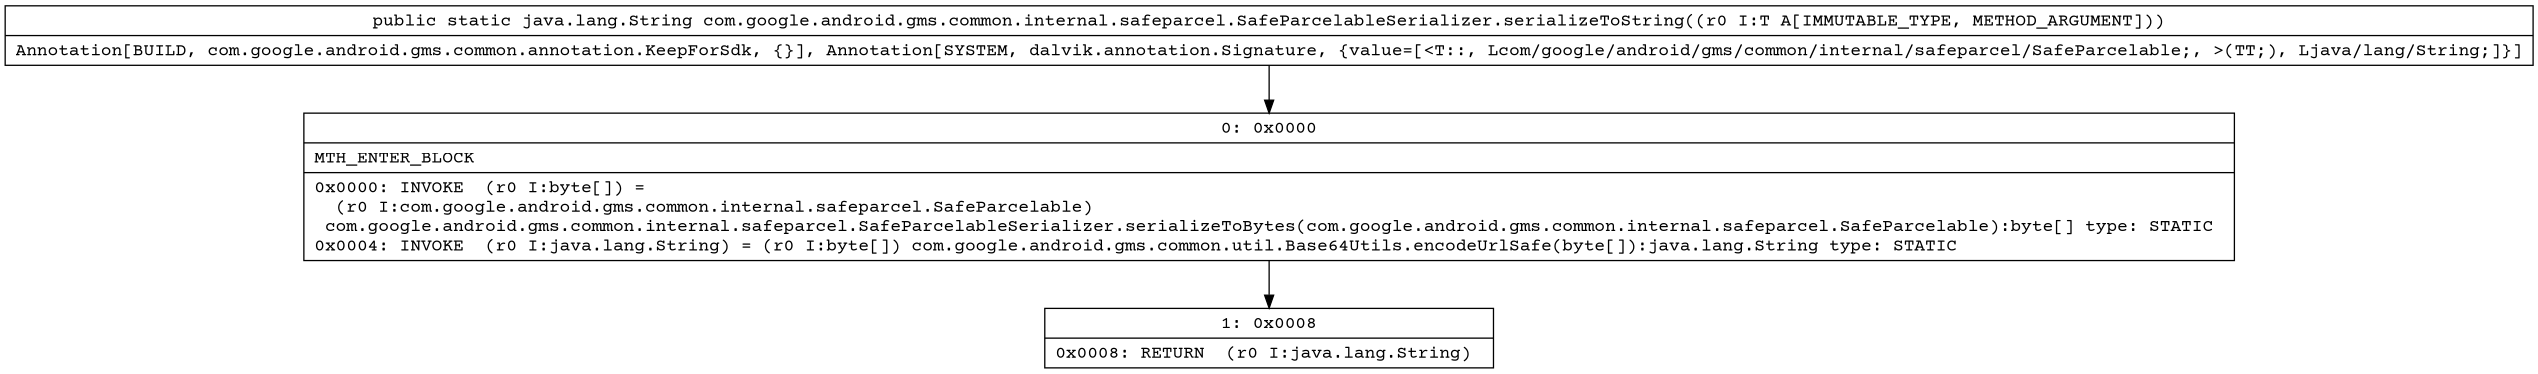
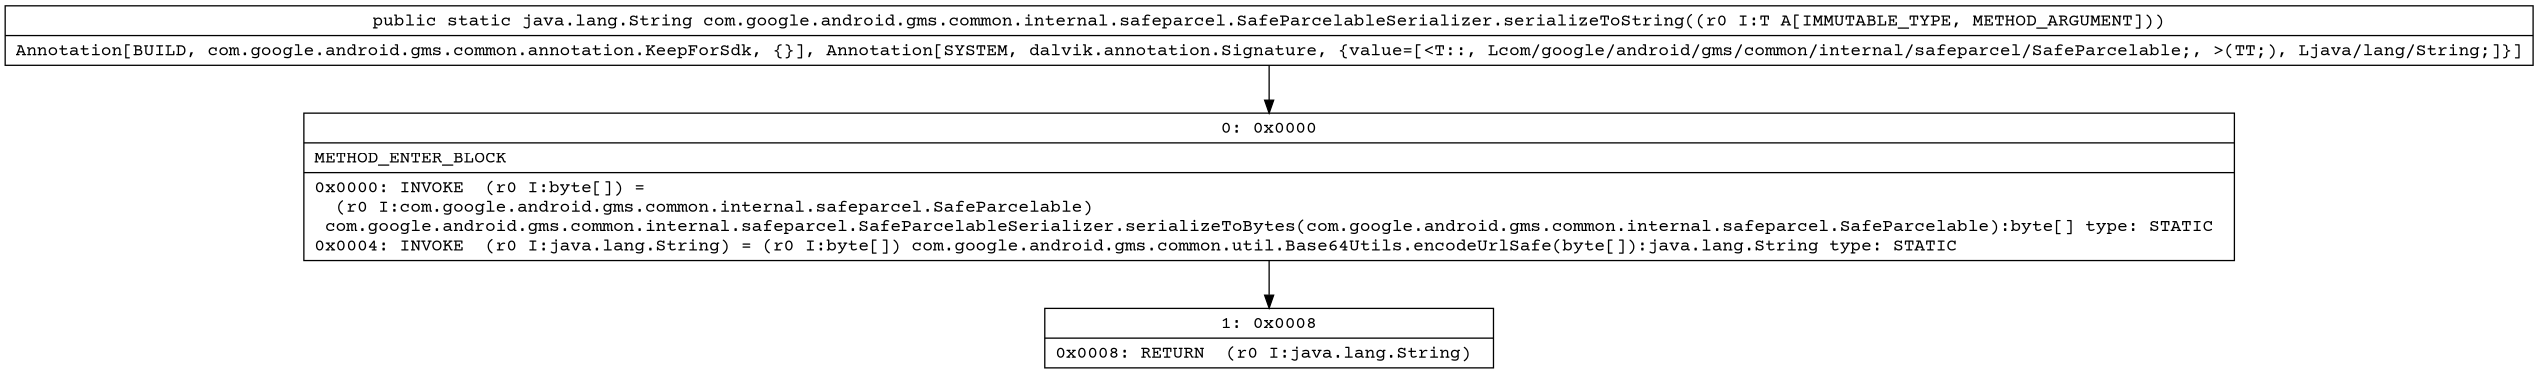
(394, 157) -> (411, 157)
